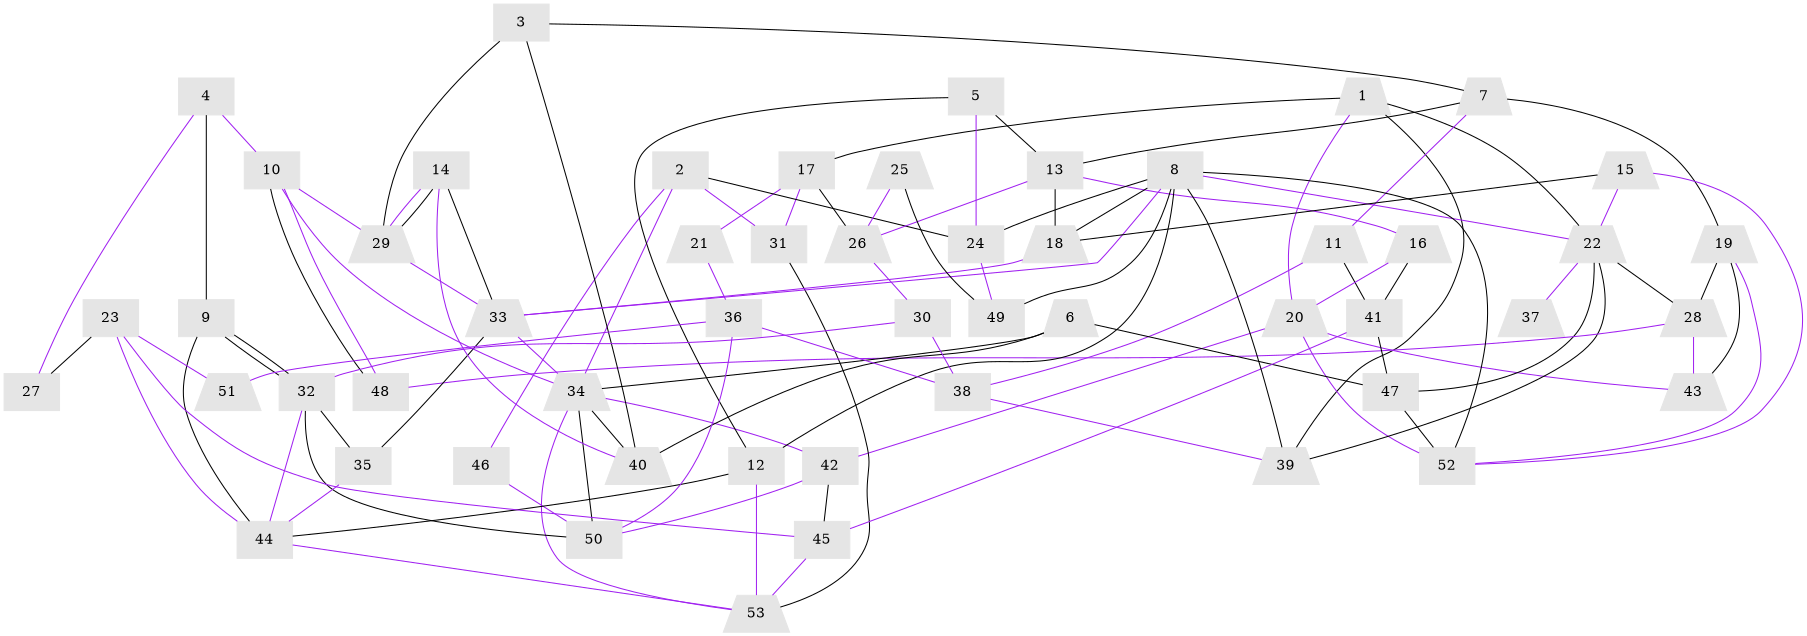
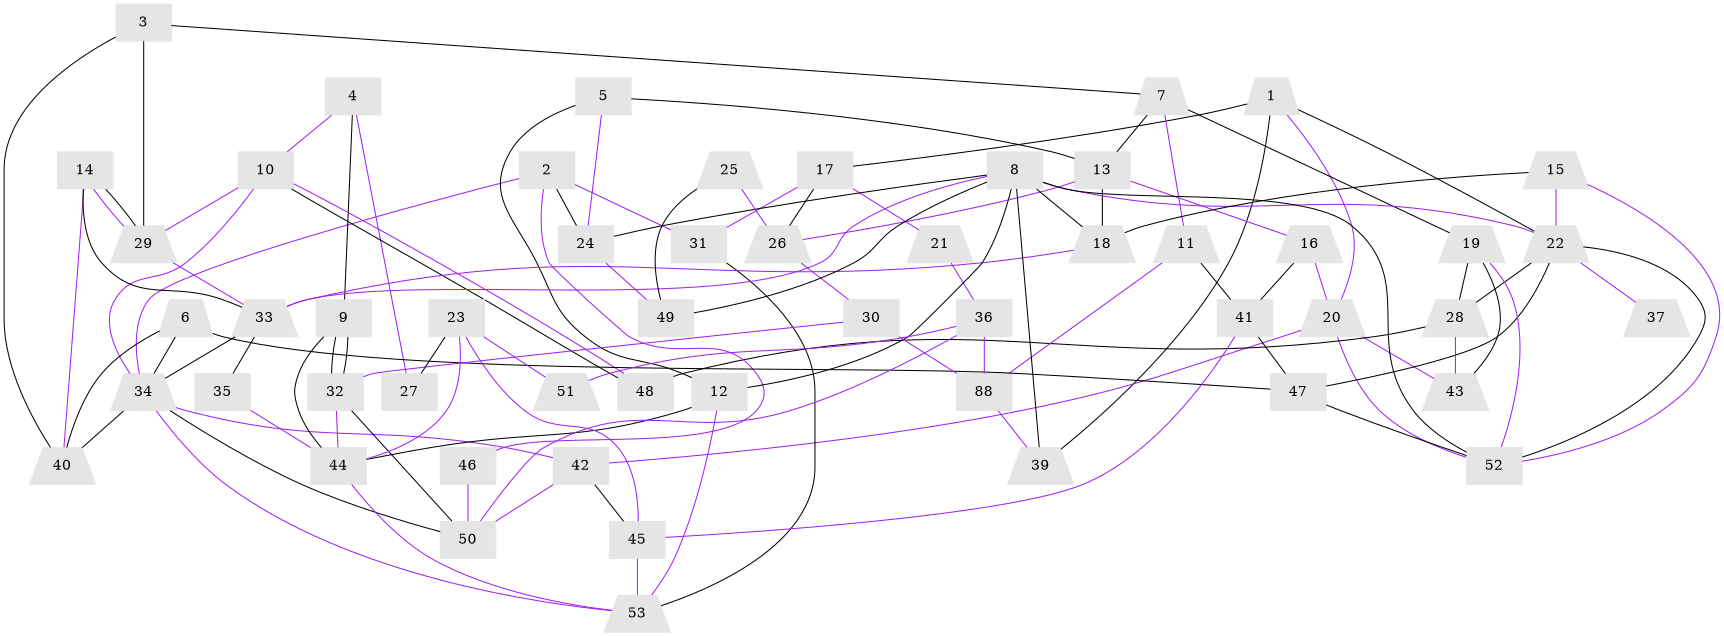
(538, 355) -> (200, 358)
(1131, 358) -> (1067, 345)
(963, 392) -> (984, 392)
(1495, 398) -> (1685, 357)
(335, 429) -> none
